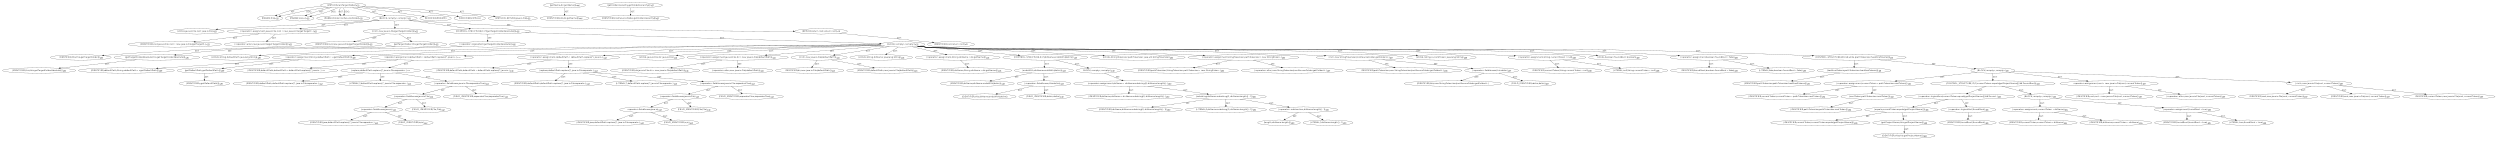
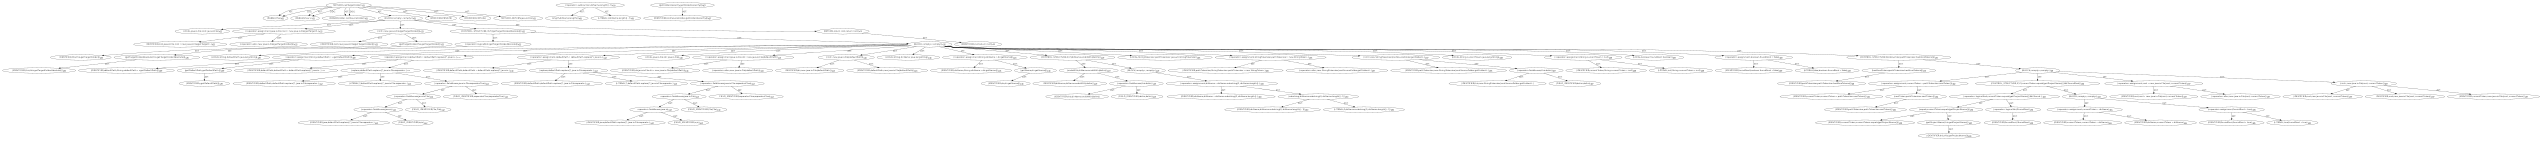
none -> (1010, 64)
(1264, 103) -> none
